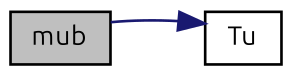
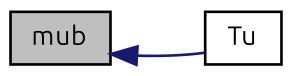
(145, 20) -> (171, 56)
